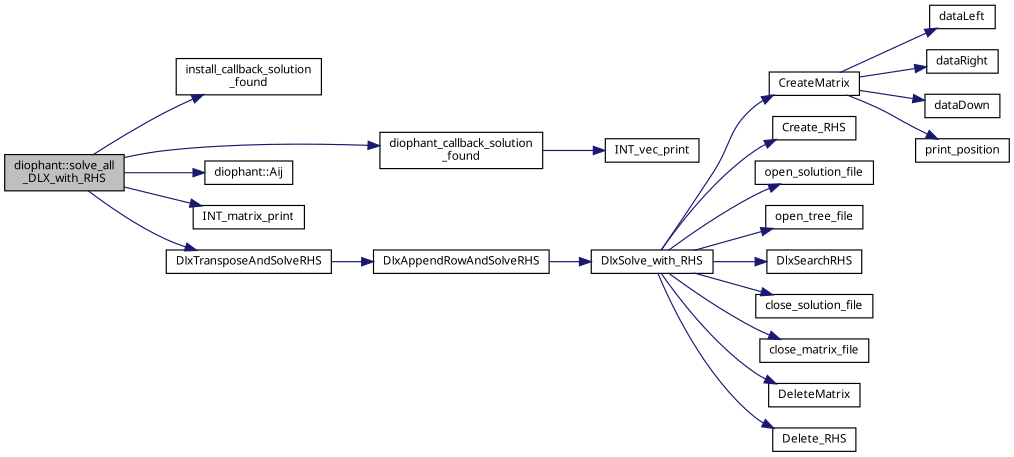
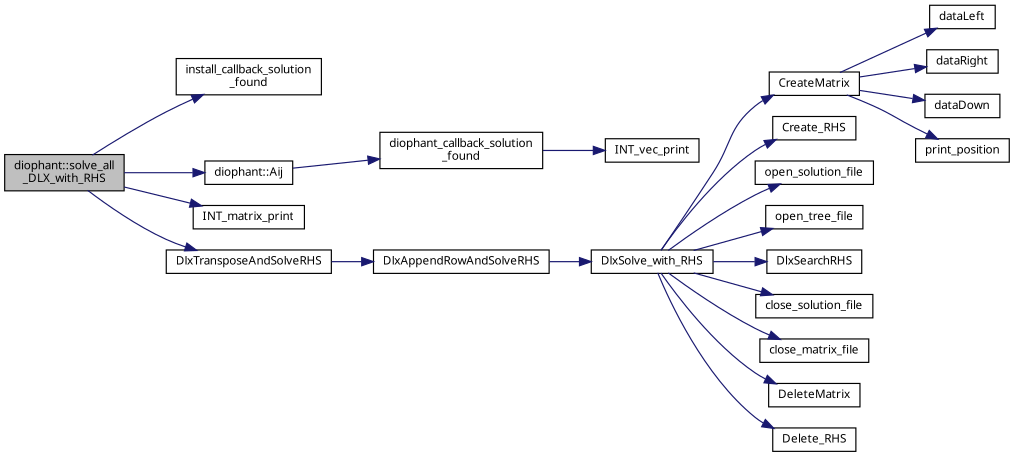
(246, 145) -> (330, 164)
